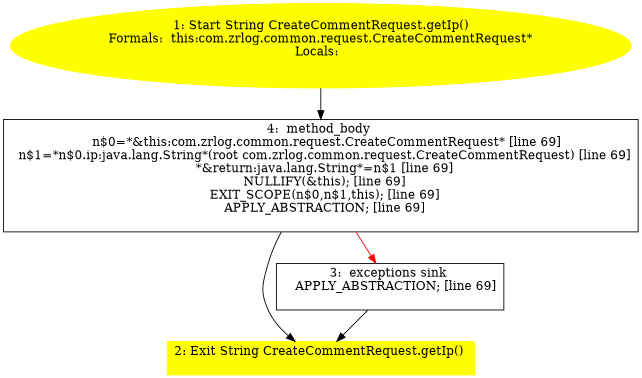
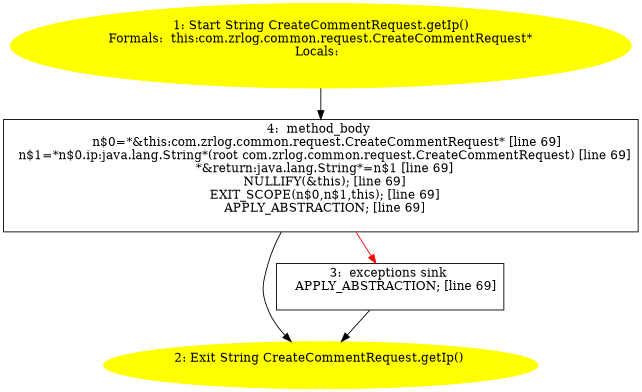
(321, 358) -> (321, 365)
